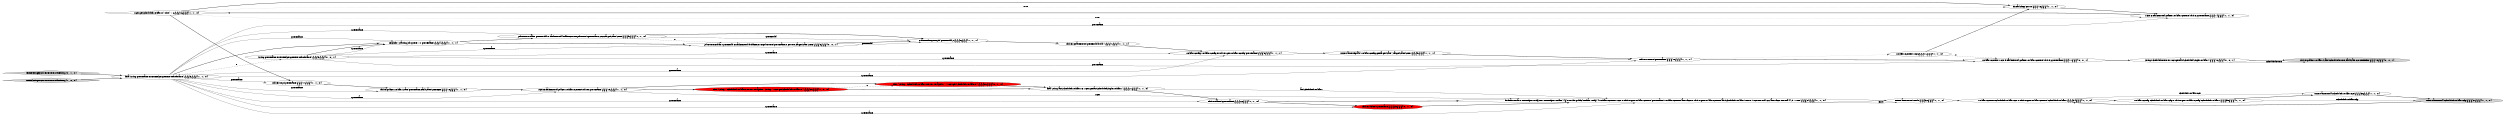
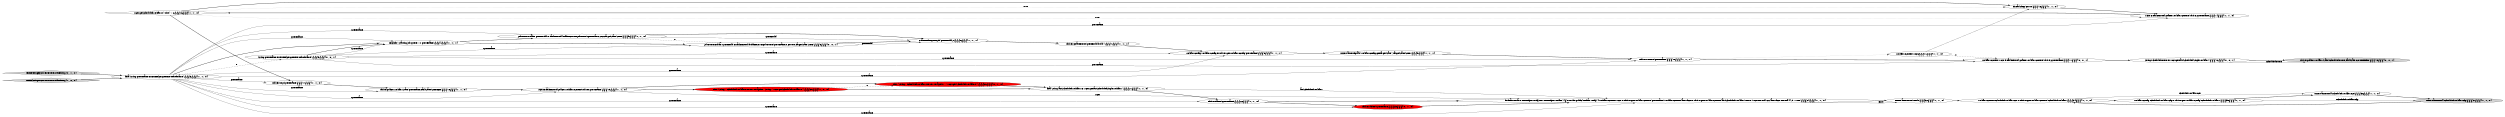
(1977, 31) -> (1977, 31)
